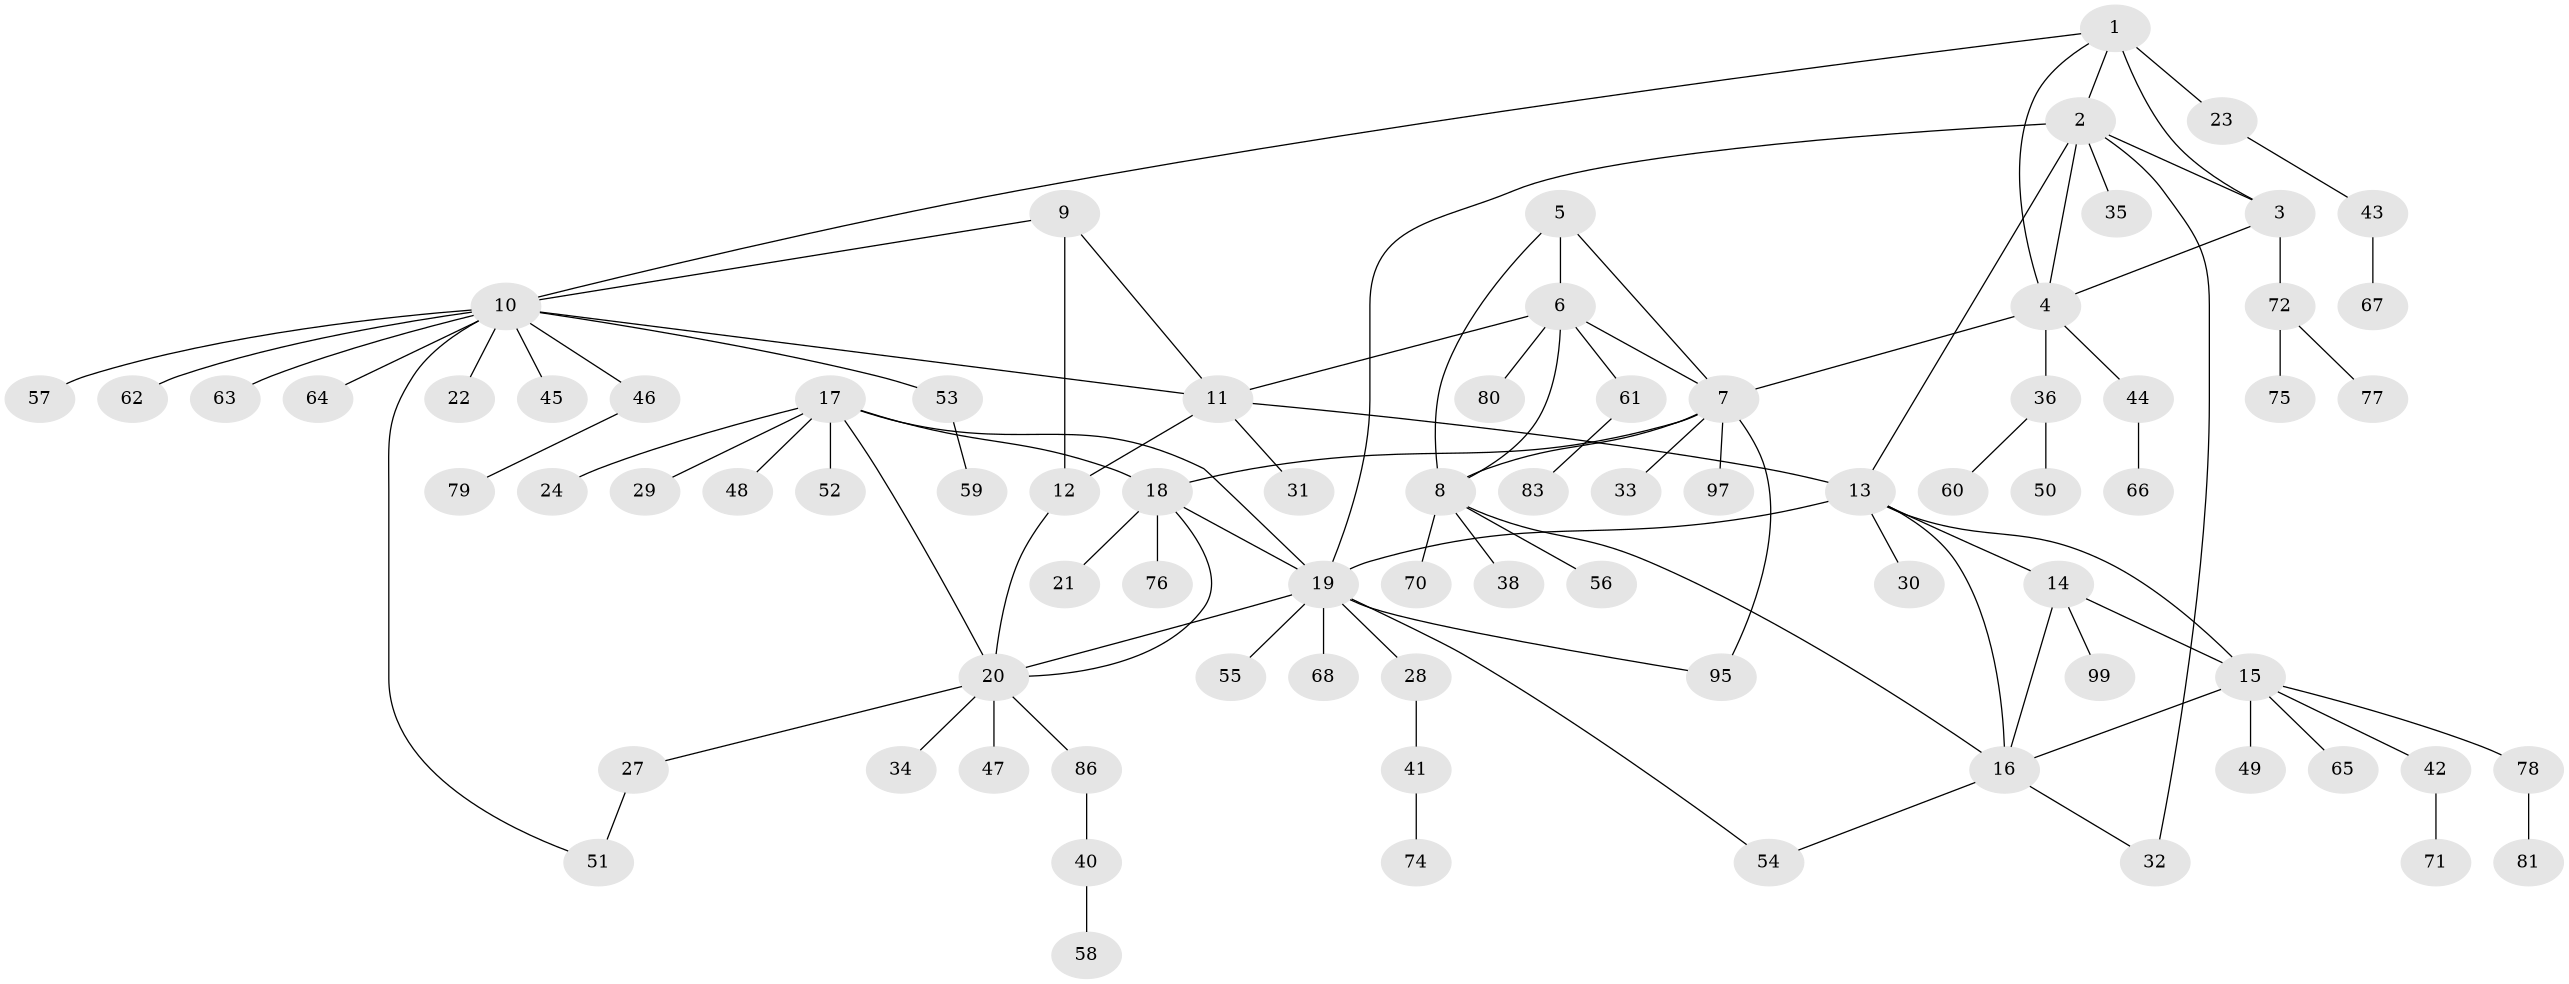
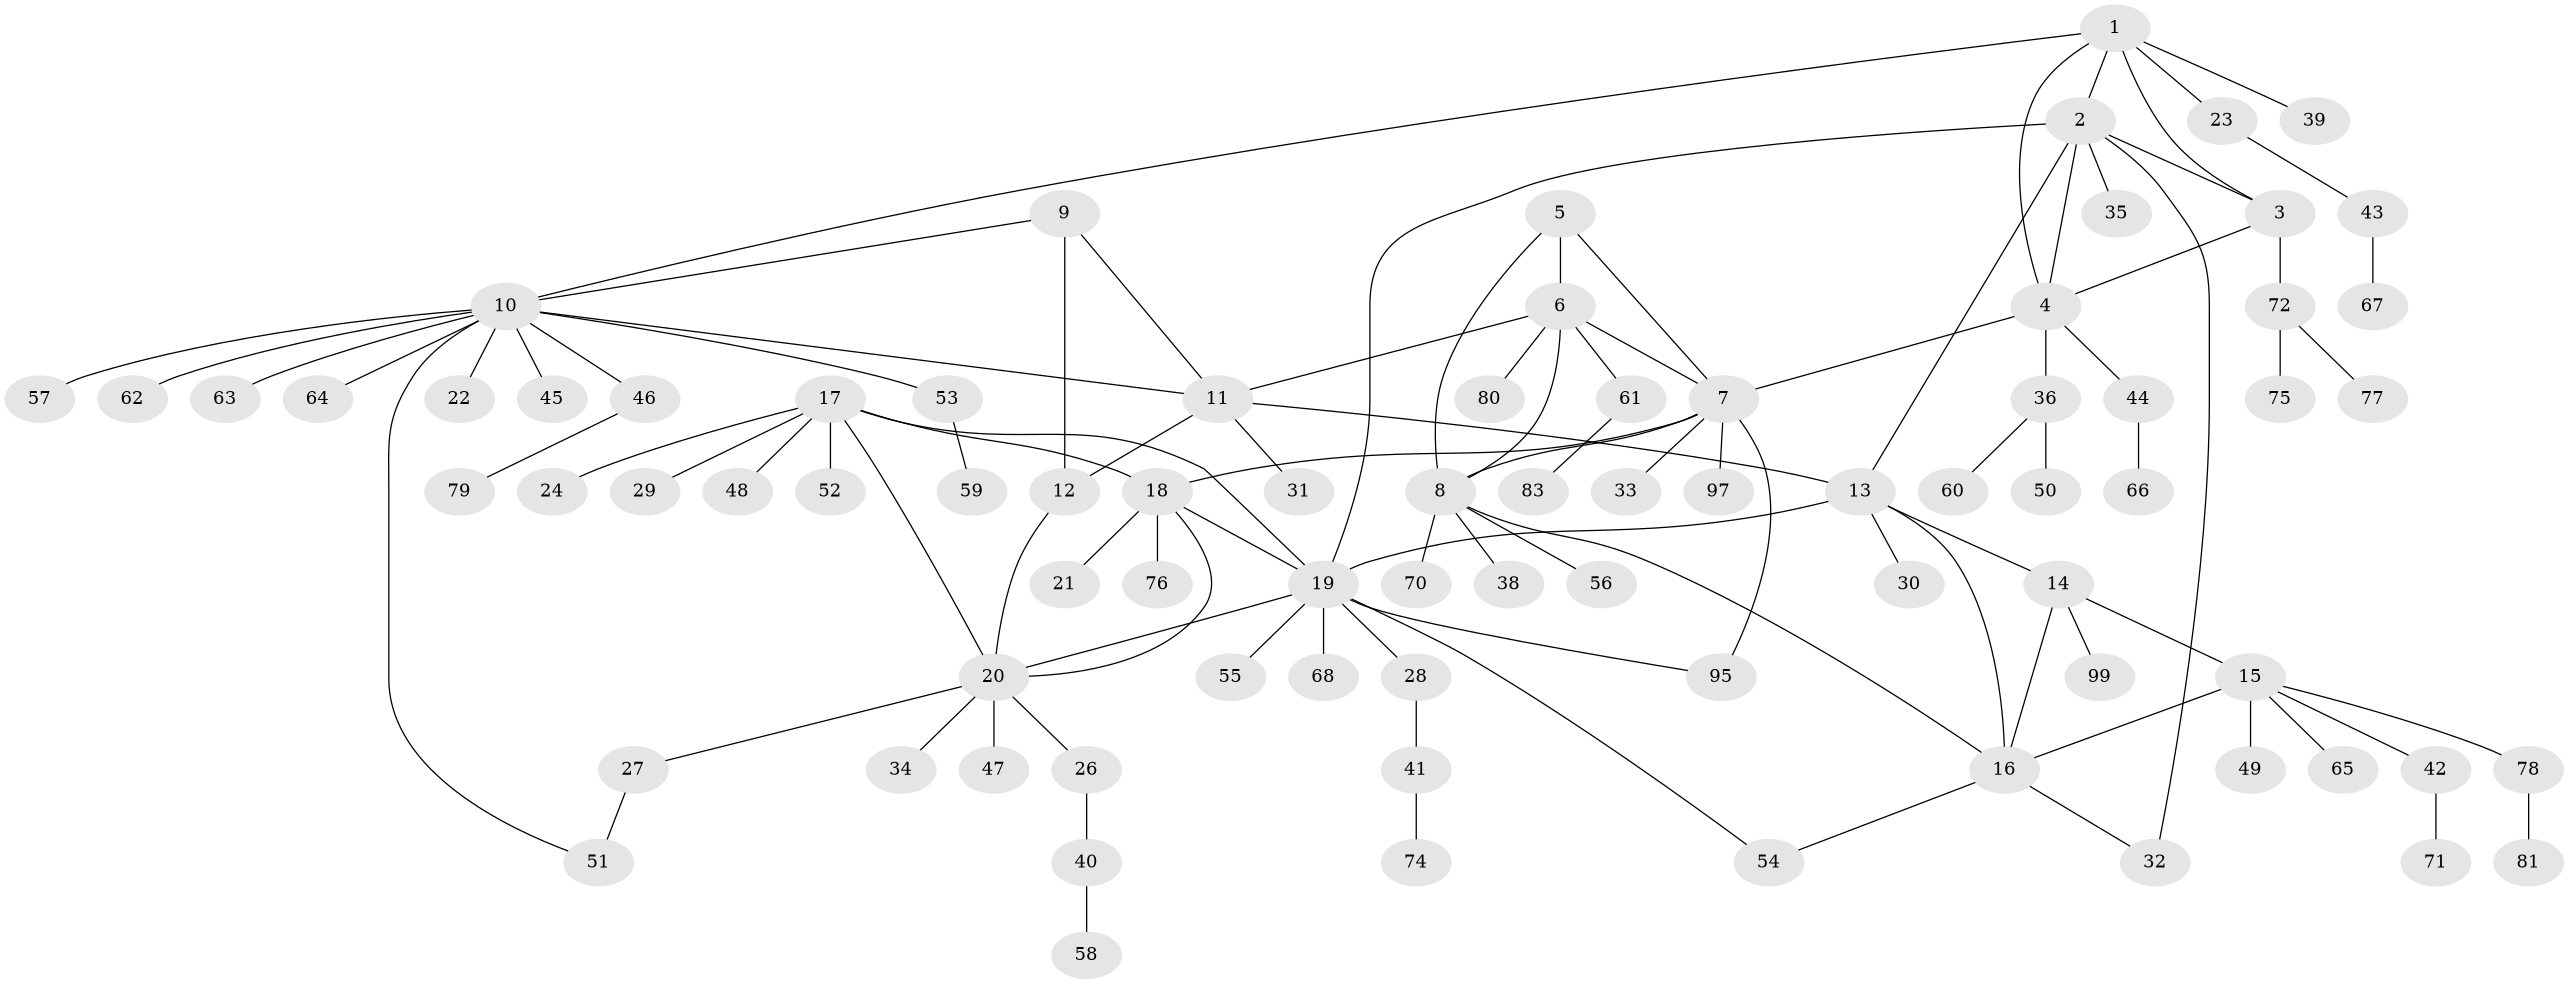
none -> (2315, 121)
(2074, 549) -> none
(1087, 770) -> (1087, 770)
